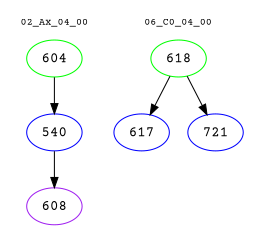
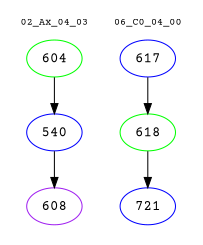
(55, 22) -> (55, 22)
(162, 91) -> (148, 90)
